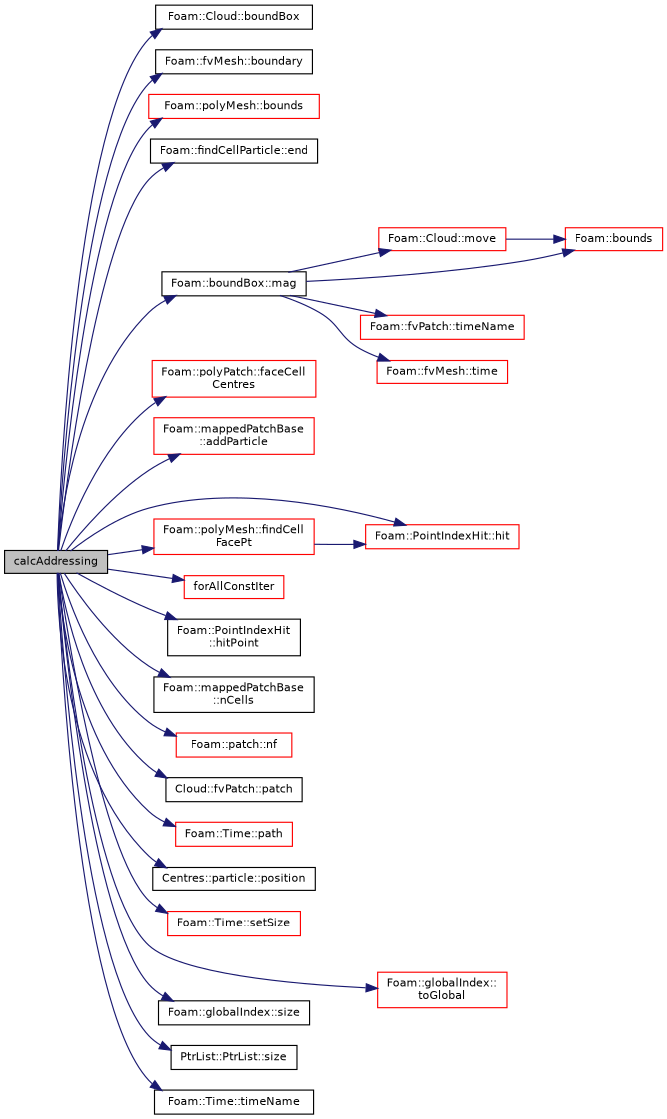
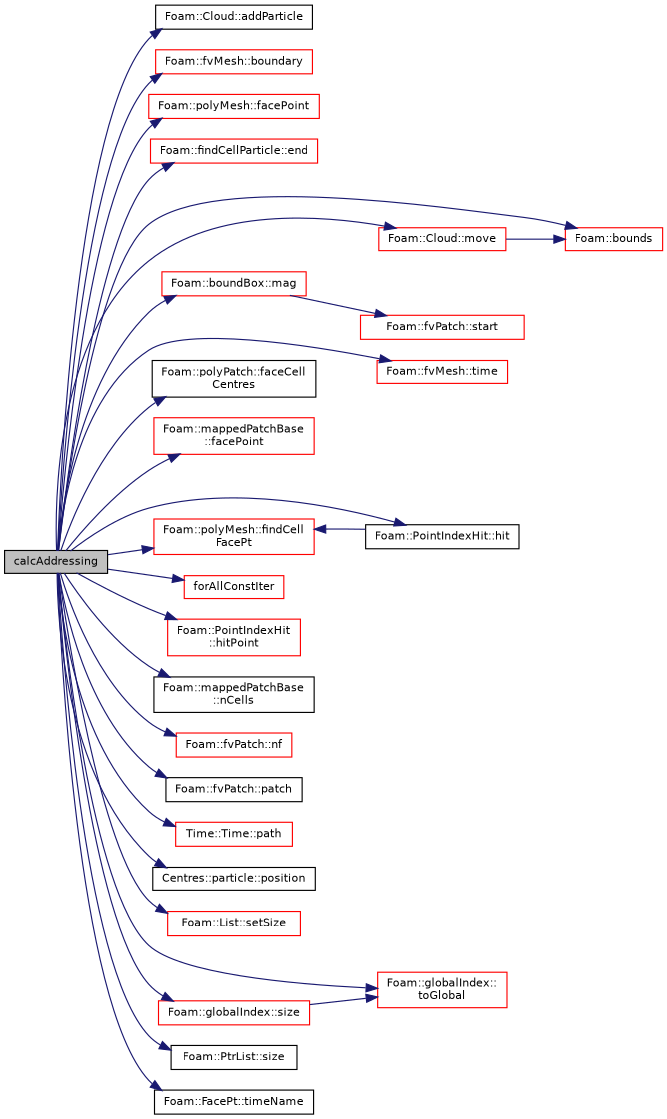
(234, 17) -> (234, 17)
(234, 62) -> (234, 62)
(234, 106) -> (234, 106)
(234, 151) -> (234, 151)
(334, 262) -> (125, 286)
(435, 272) -> (185, 208)
(234, 284) -> (234, 284)
(332, 322) -> (152, 349)
(442, 327) -> (442, 327)
(234, 379) -> (234, 379)
(234, 436) -> (234, 436)
(442, 537) -> (442, 537)
(334, 544) -> (346, 529)
(234, 637) -> (234, 637)
(234, 745) -> (234, 745)
(234, 790) -> (234, 790)
(234, 834) -> (234, 834)
(234, 924) -> (234, 924)
none -> (338, 1001)
(234, 1013) -> (234, 1013)
(234, 1057) -> (234, 1057)
(234, 1102) -> (234, 1102)
